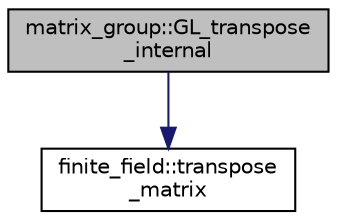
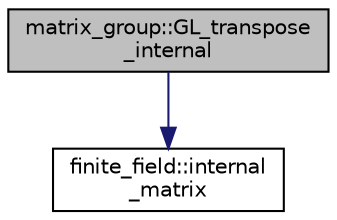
(168, 180) -> (168, 180)
